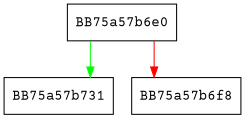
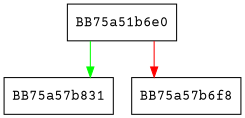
(122, 22) -> (122, 22)
(59, 96) -> (59, 96)
